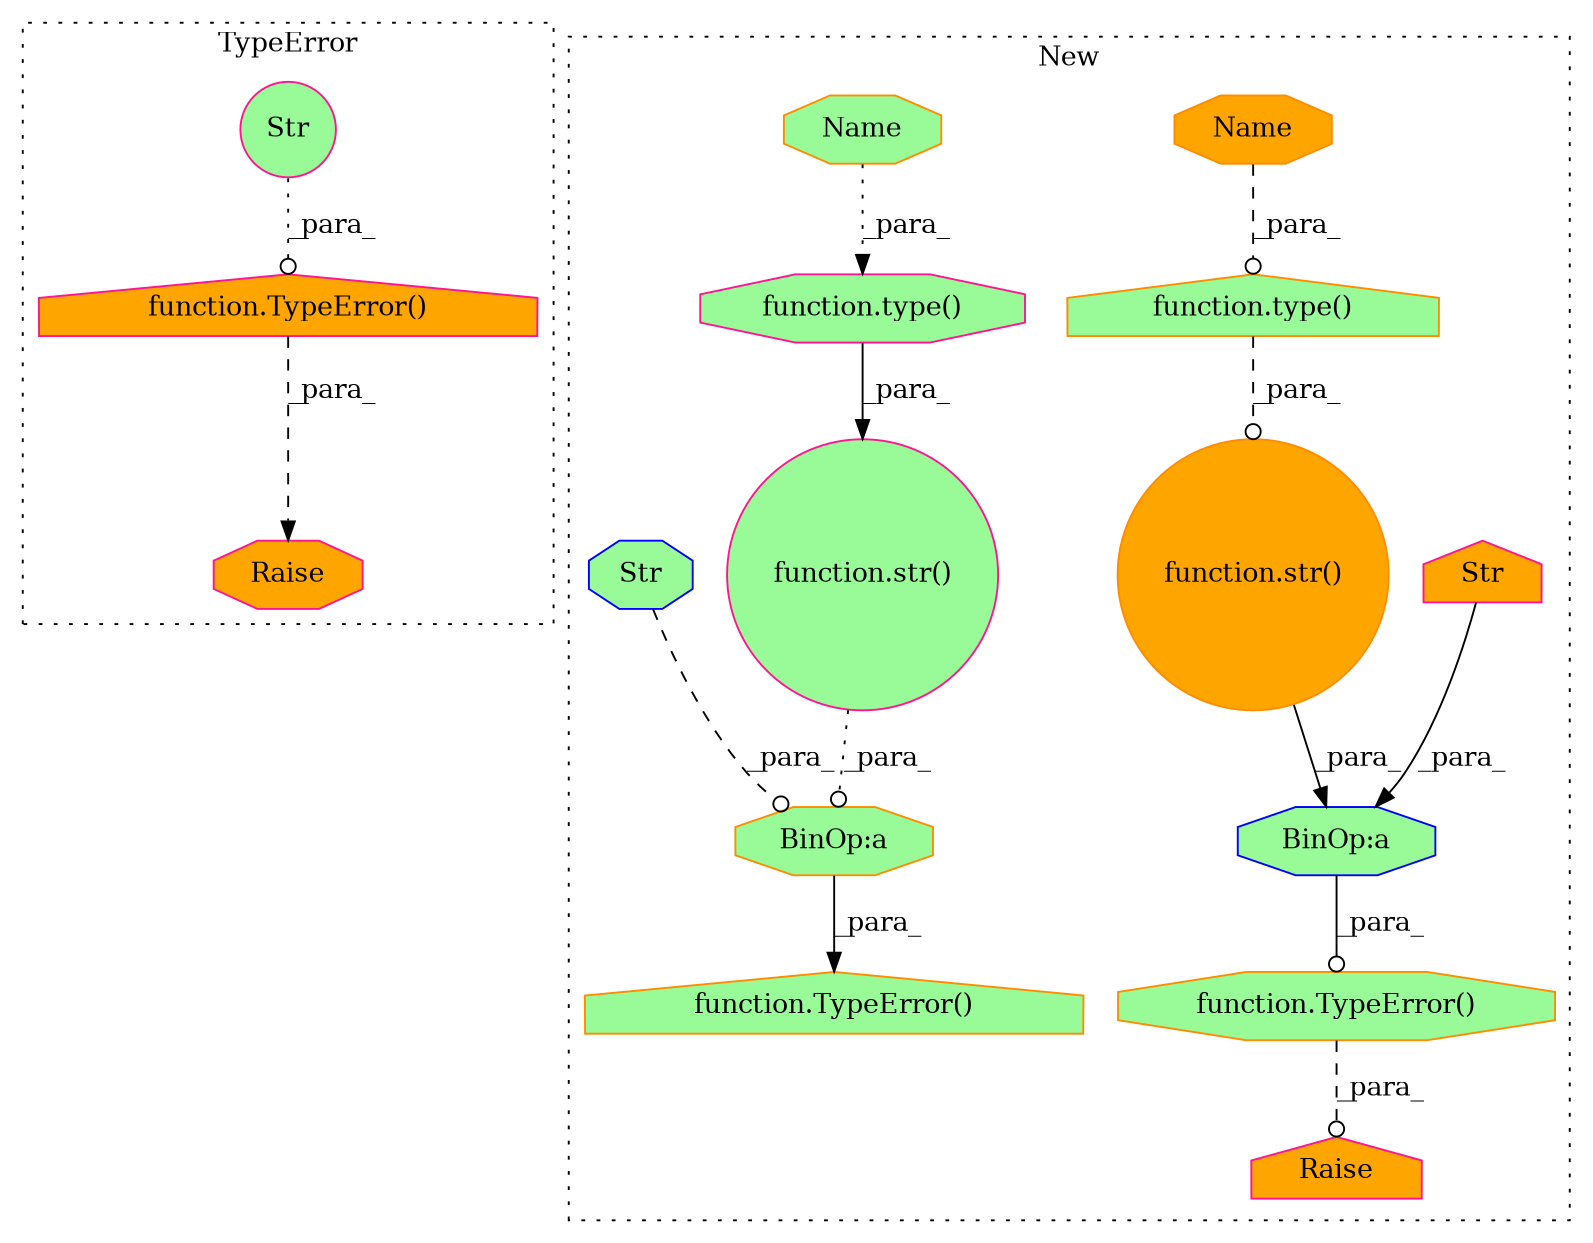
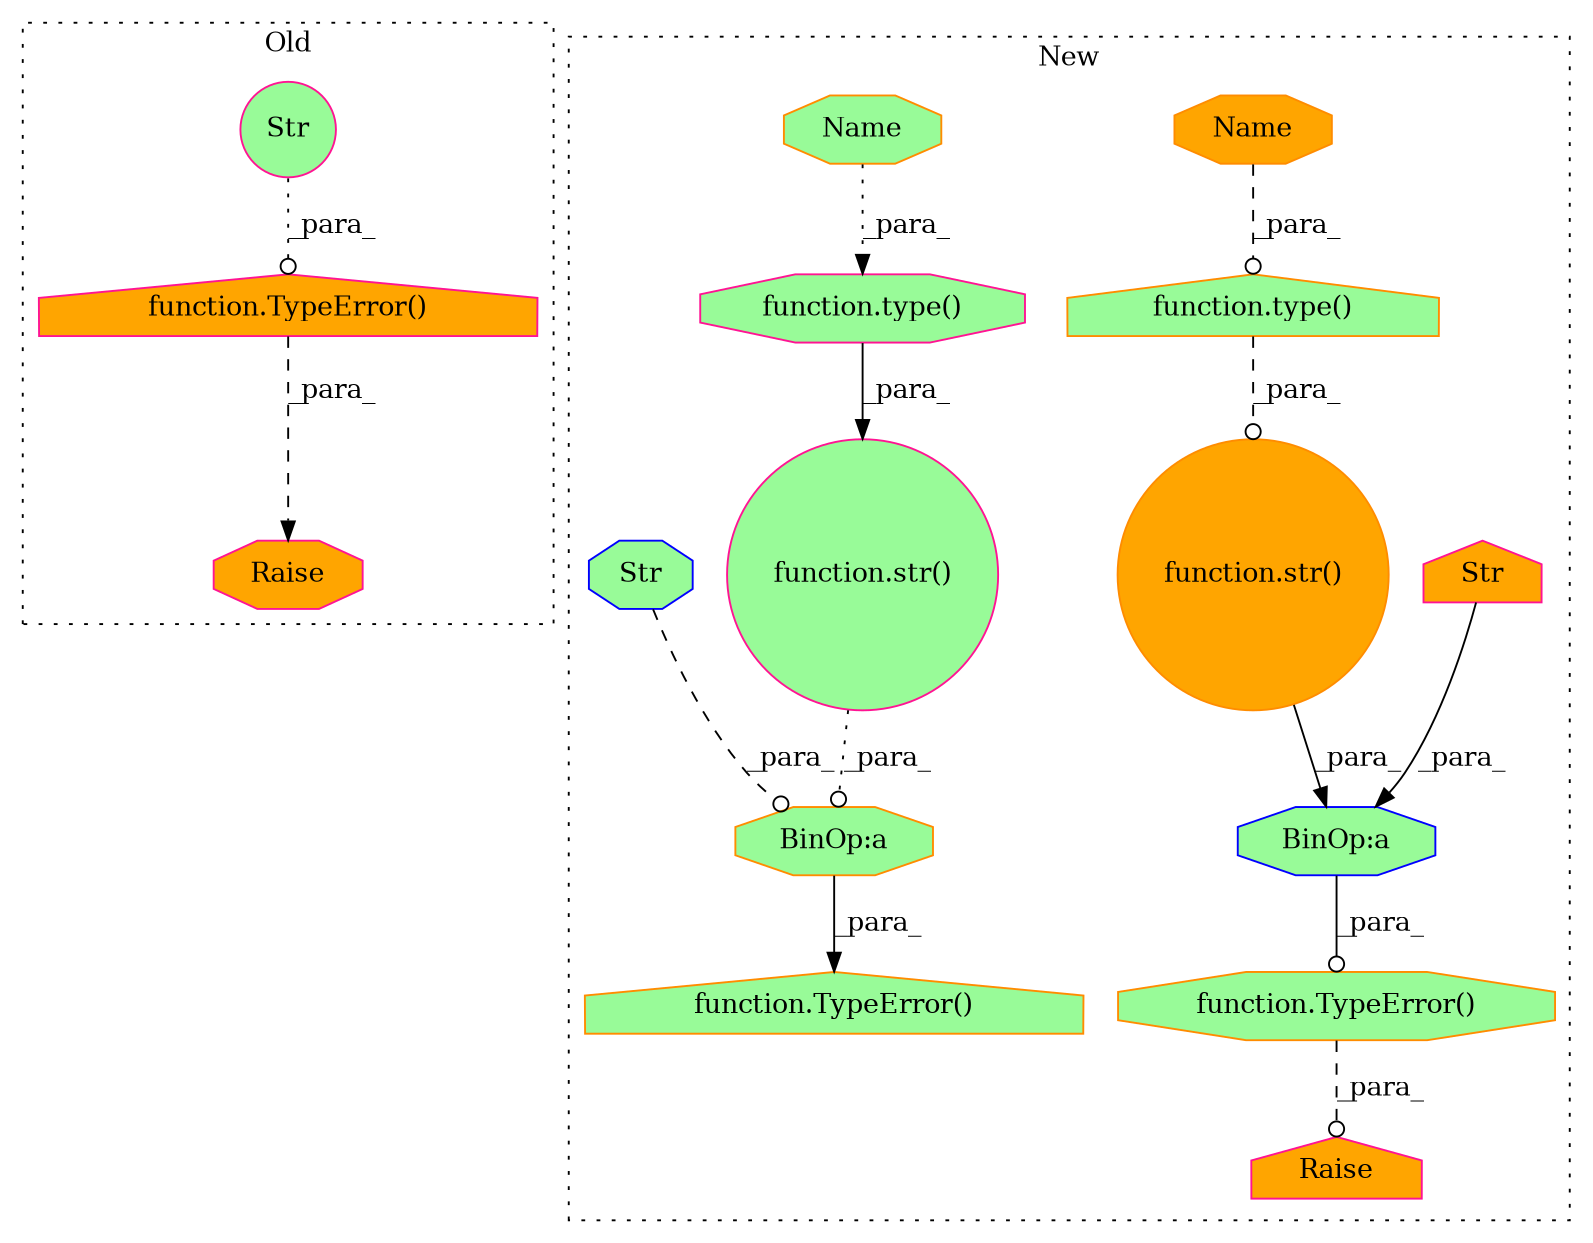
(288, 45) -> (288, 45)
